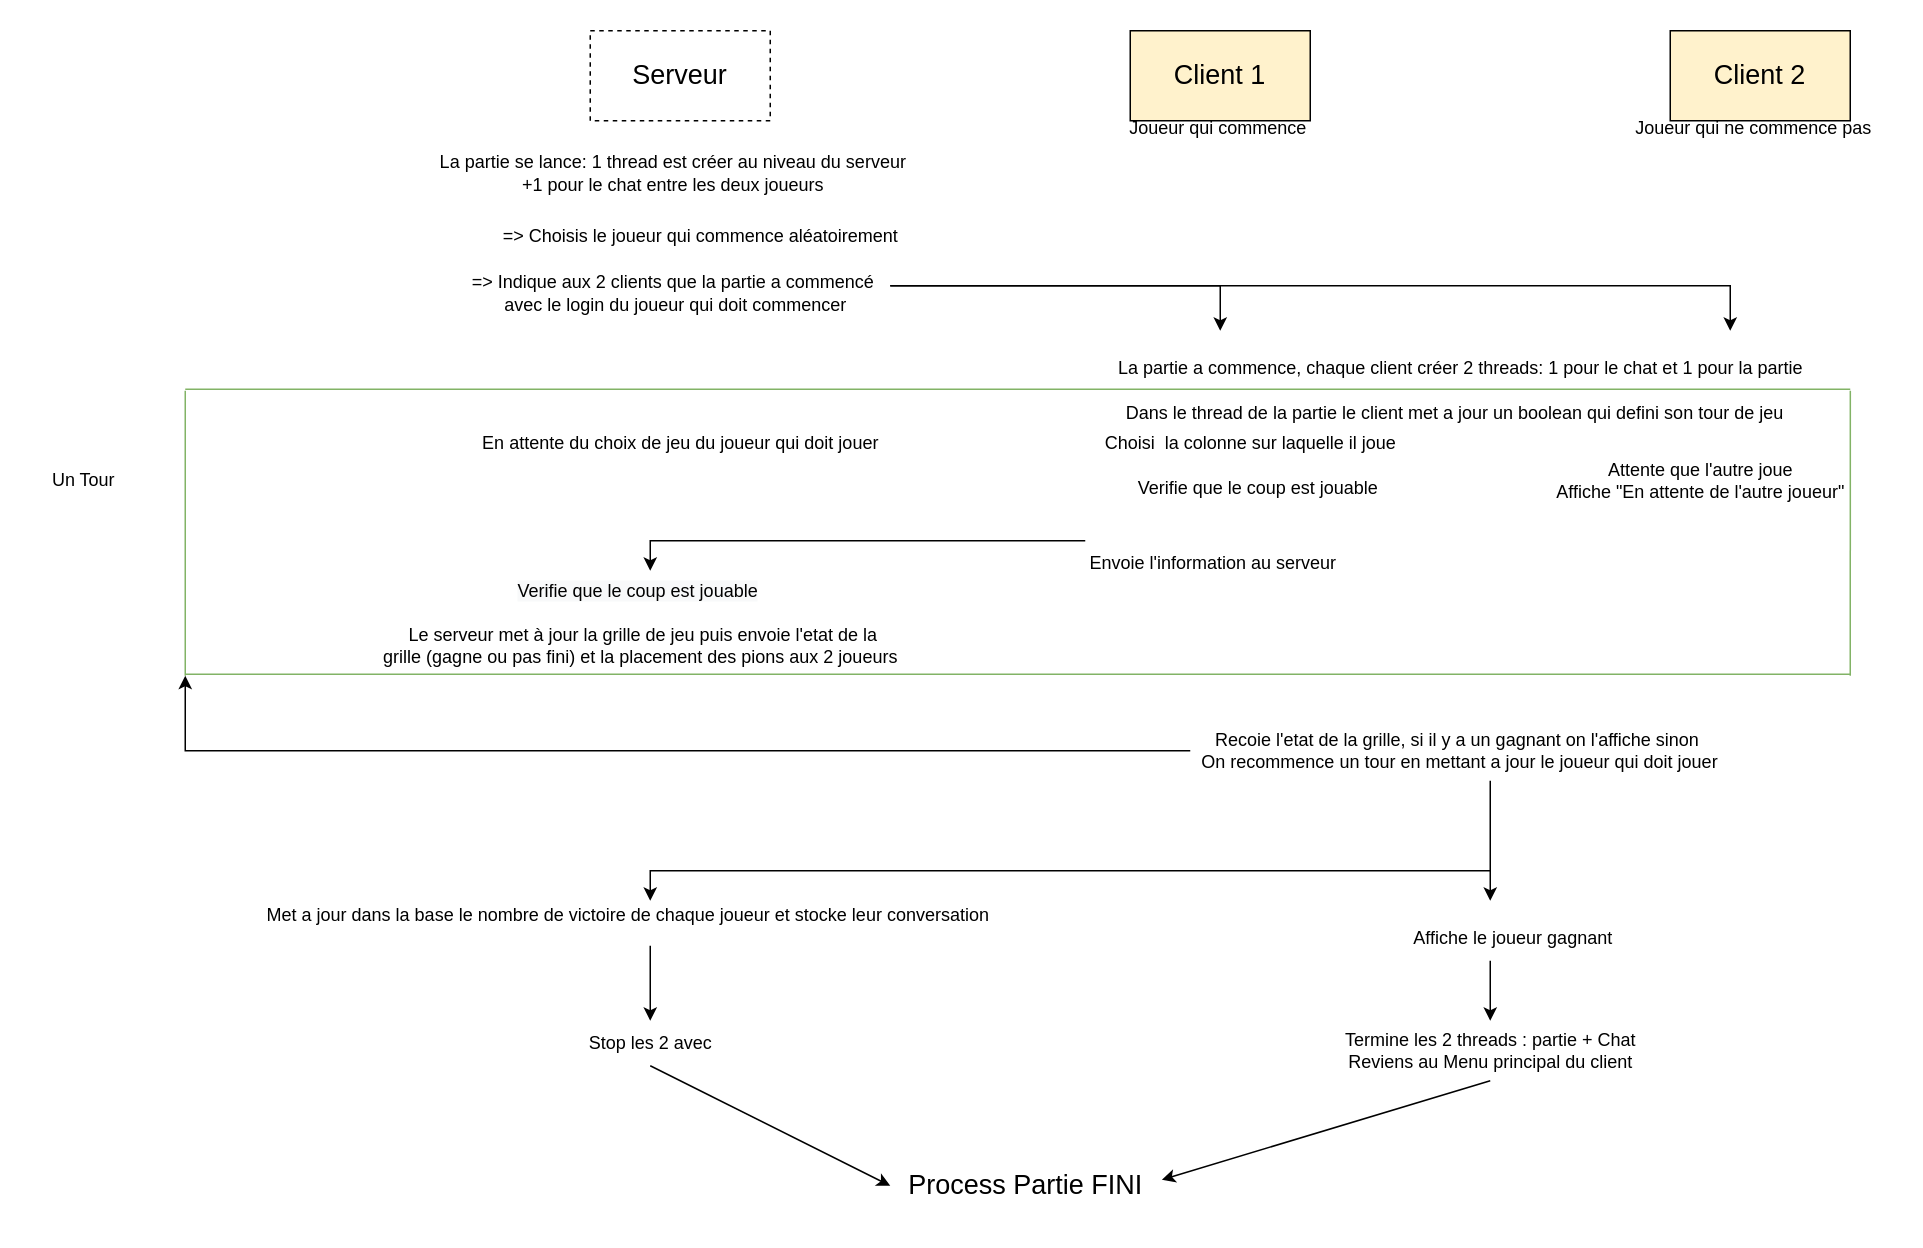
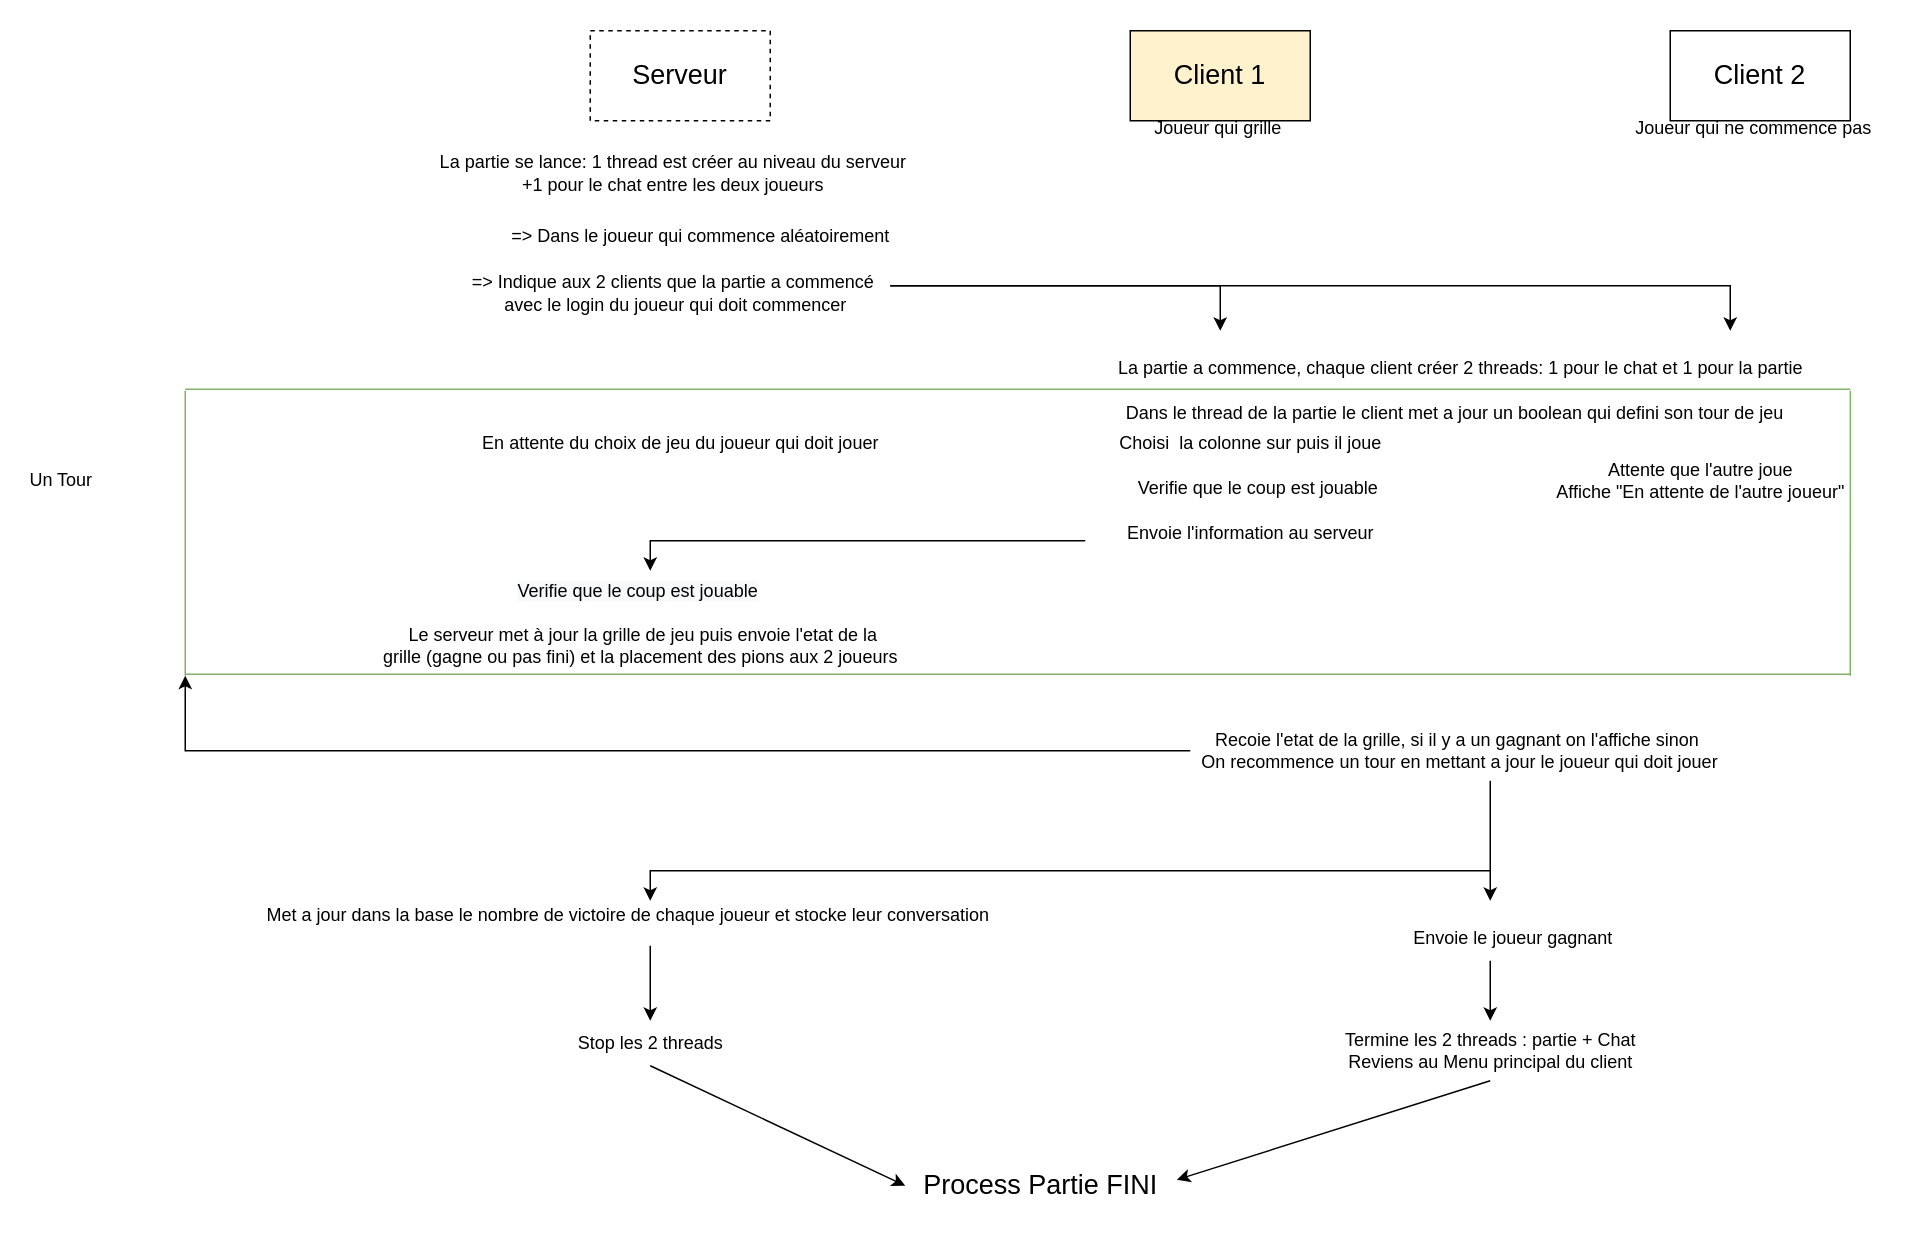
(1760, 76) -> (1760, 76)
(1221, 128) -> (1221, 128)
(704, 233) -> (704, 233)
(1251, 443) -> (1251, 443)
(83, 481) -> (61, 481)
(1213, 563) -> (1250, 533)
(1514, 938) -> (1514, 938)
(651, 1043) -> (651, 1043)
(1025, 1186) -> (1040, 1186)
